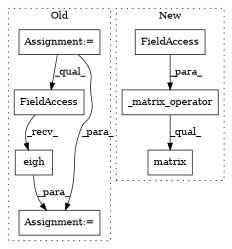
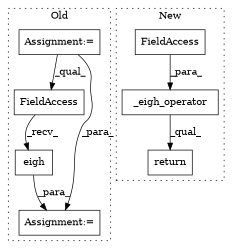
(170, 102) -> (170, 102)
(170, 163) -> (170, 163)
